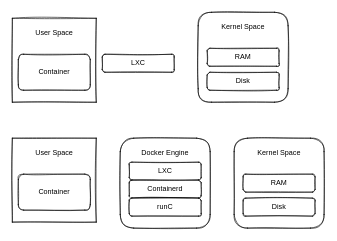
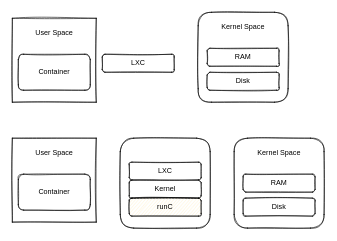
(165, 153) -> none
(165, 189) -> (165, 189)
(165, 207) -> (165, 207)
